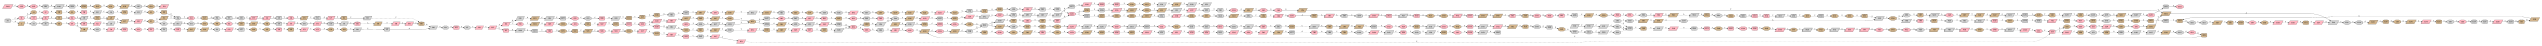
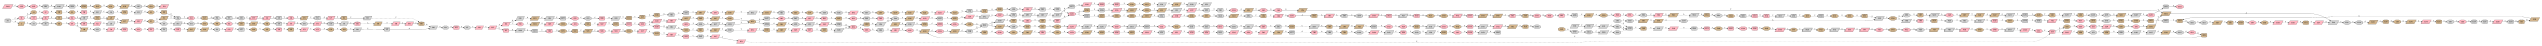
(1550, 27) -> none
